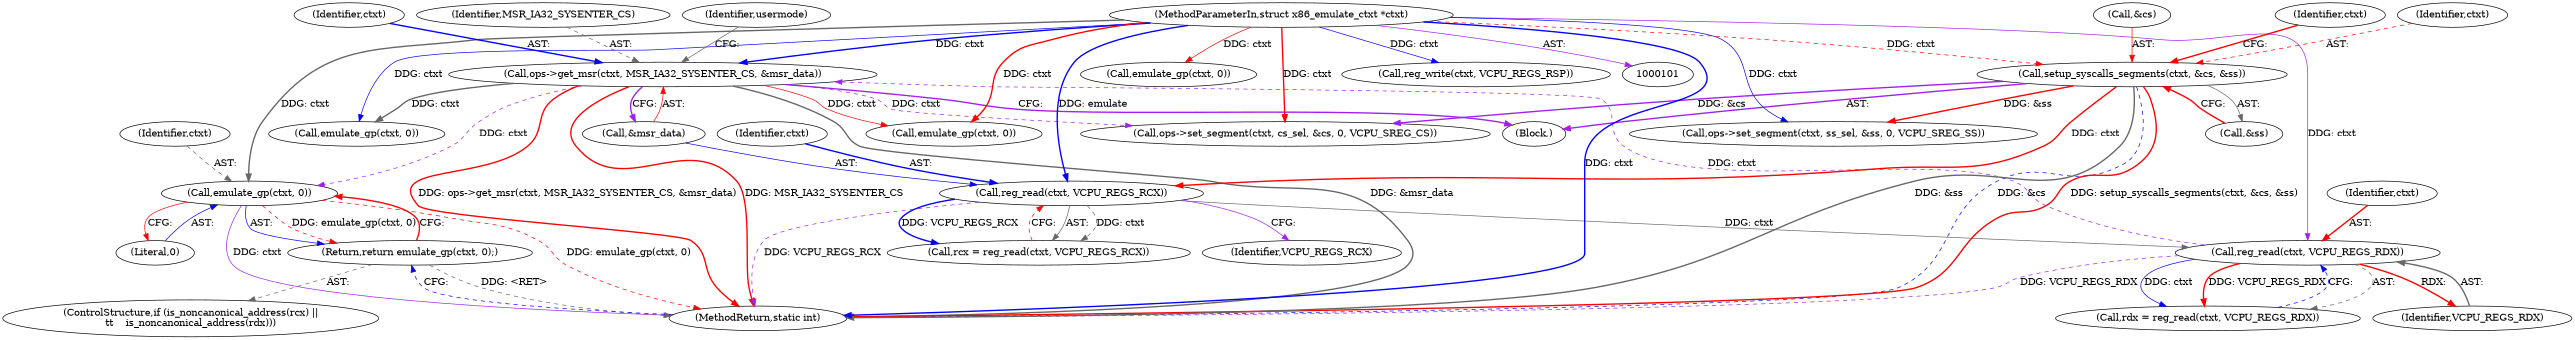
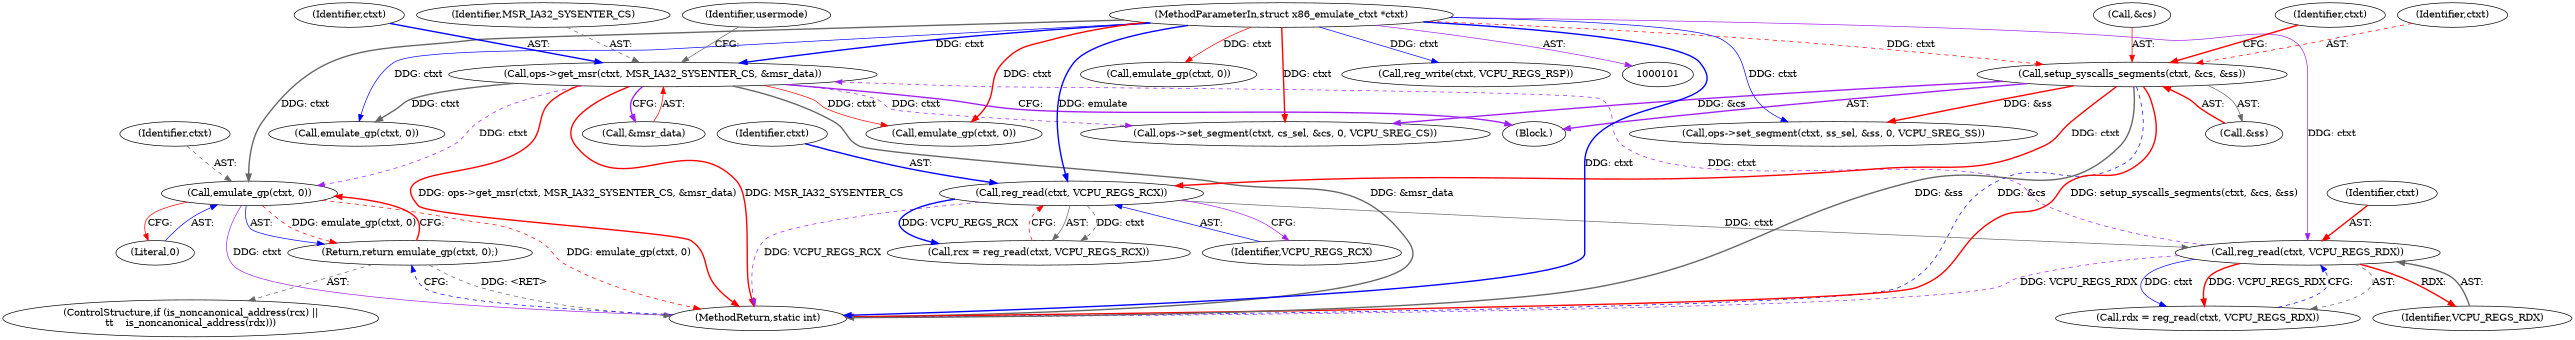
(2215, 104) -> (2215, 104)
(827, 168) -> (1191, 224)
